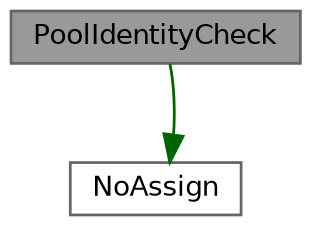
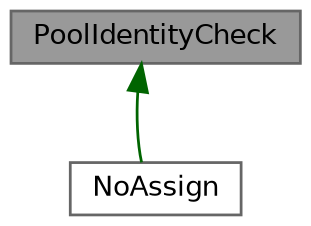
(174, 99) -> (137, 127)
